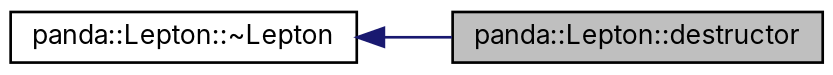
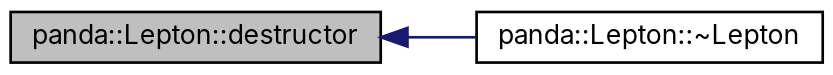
(418, 37) -> (442, 37)
